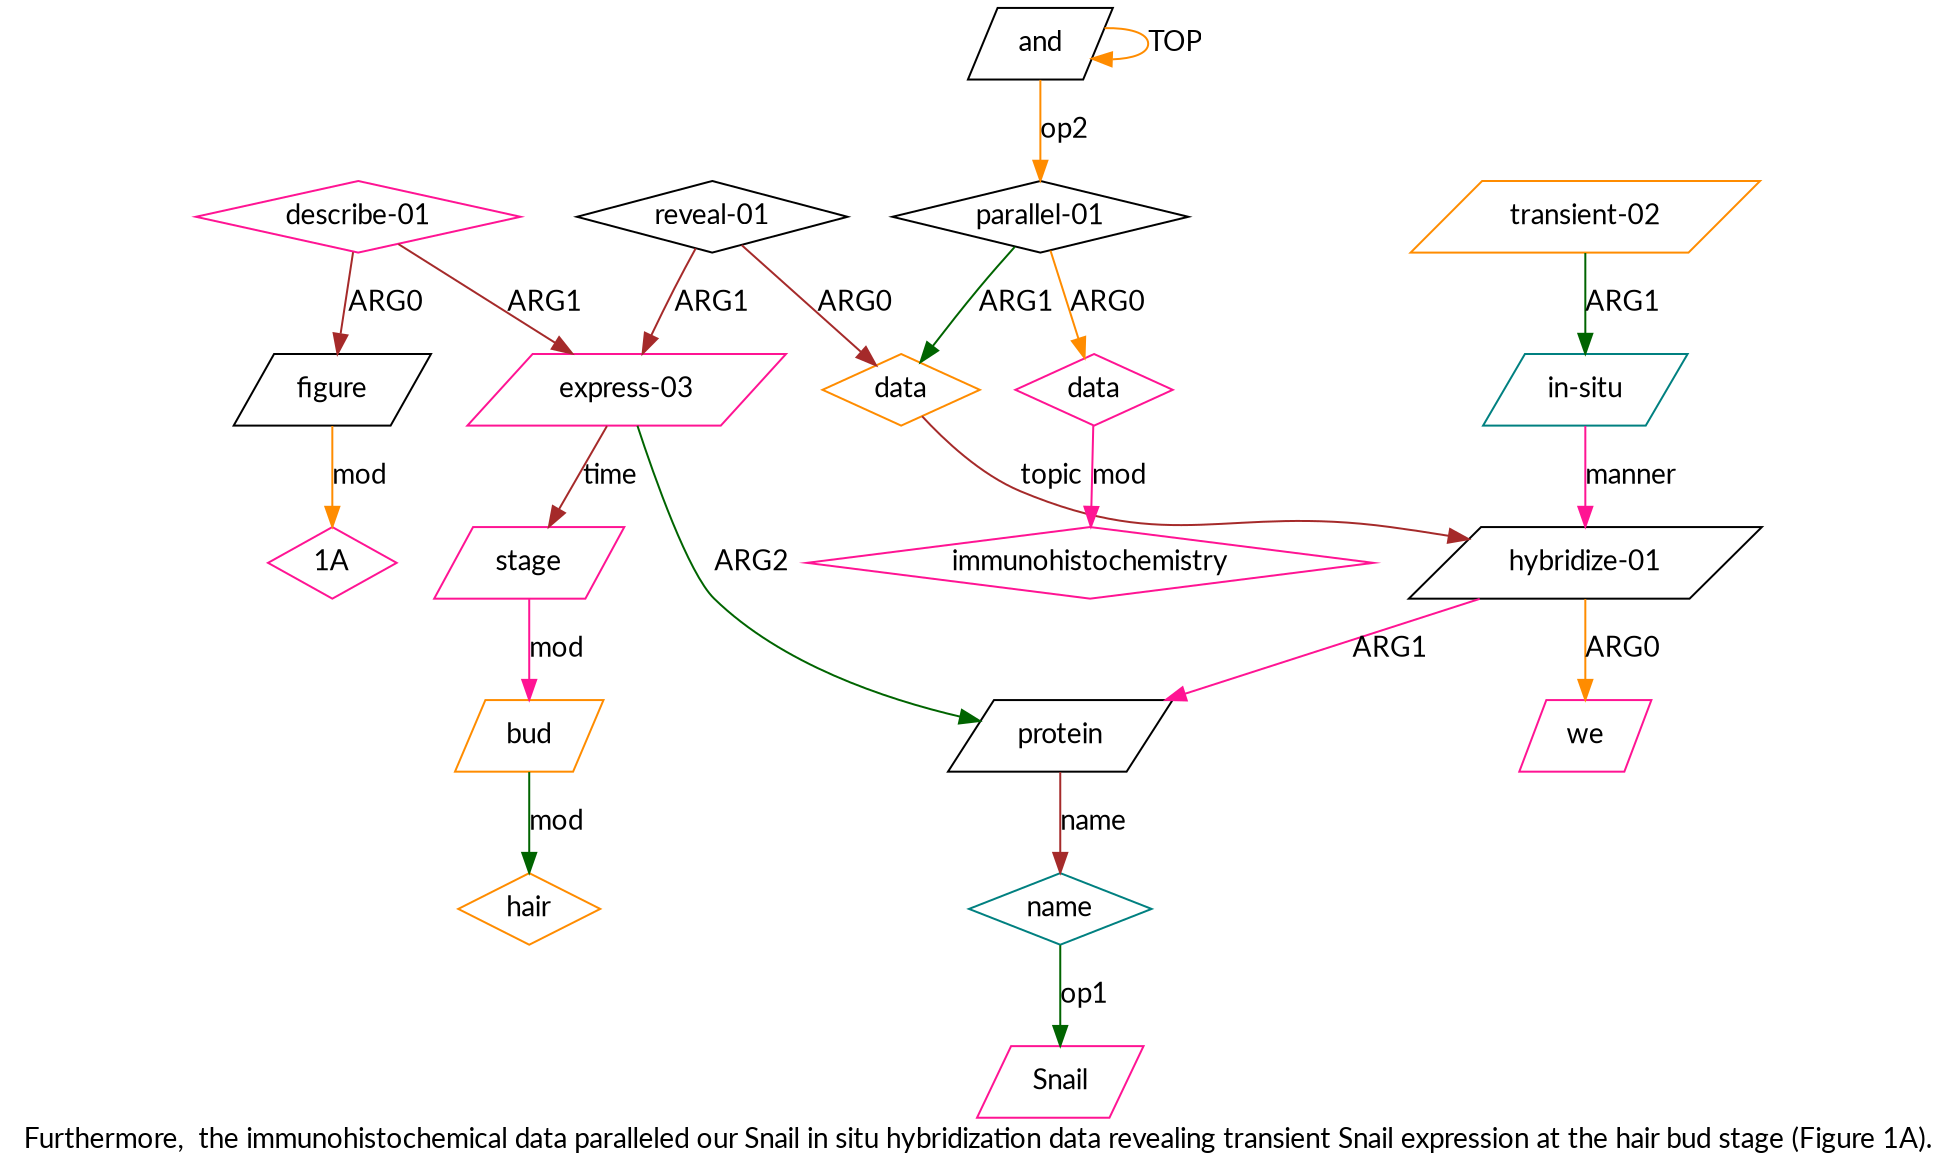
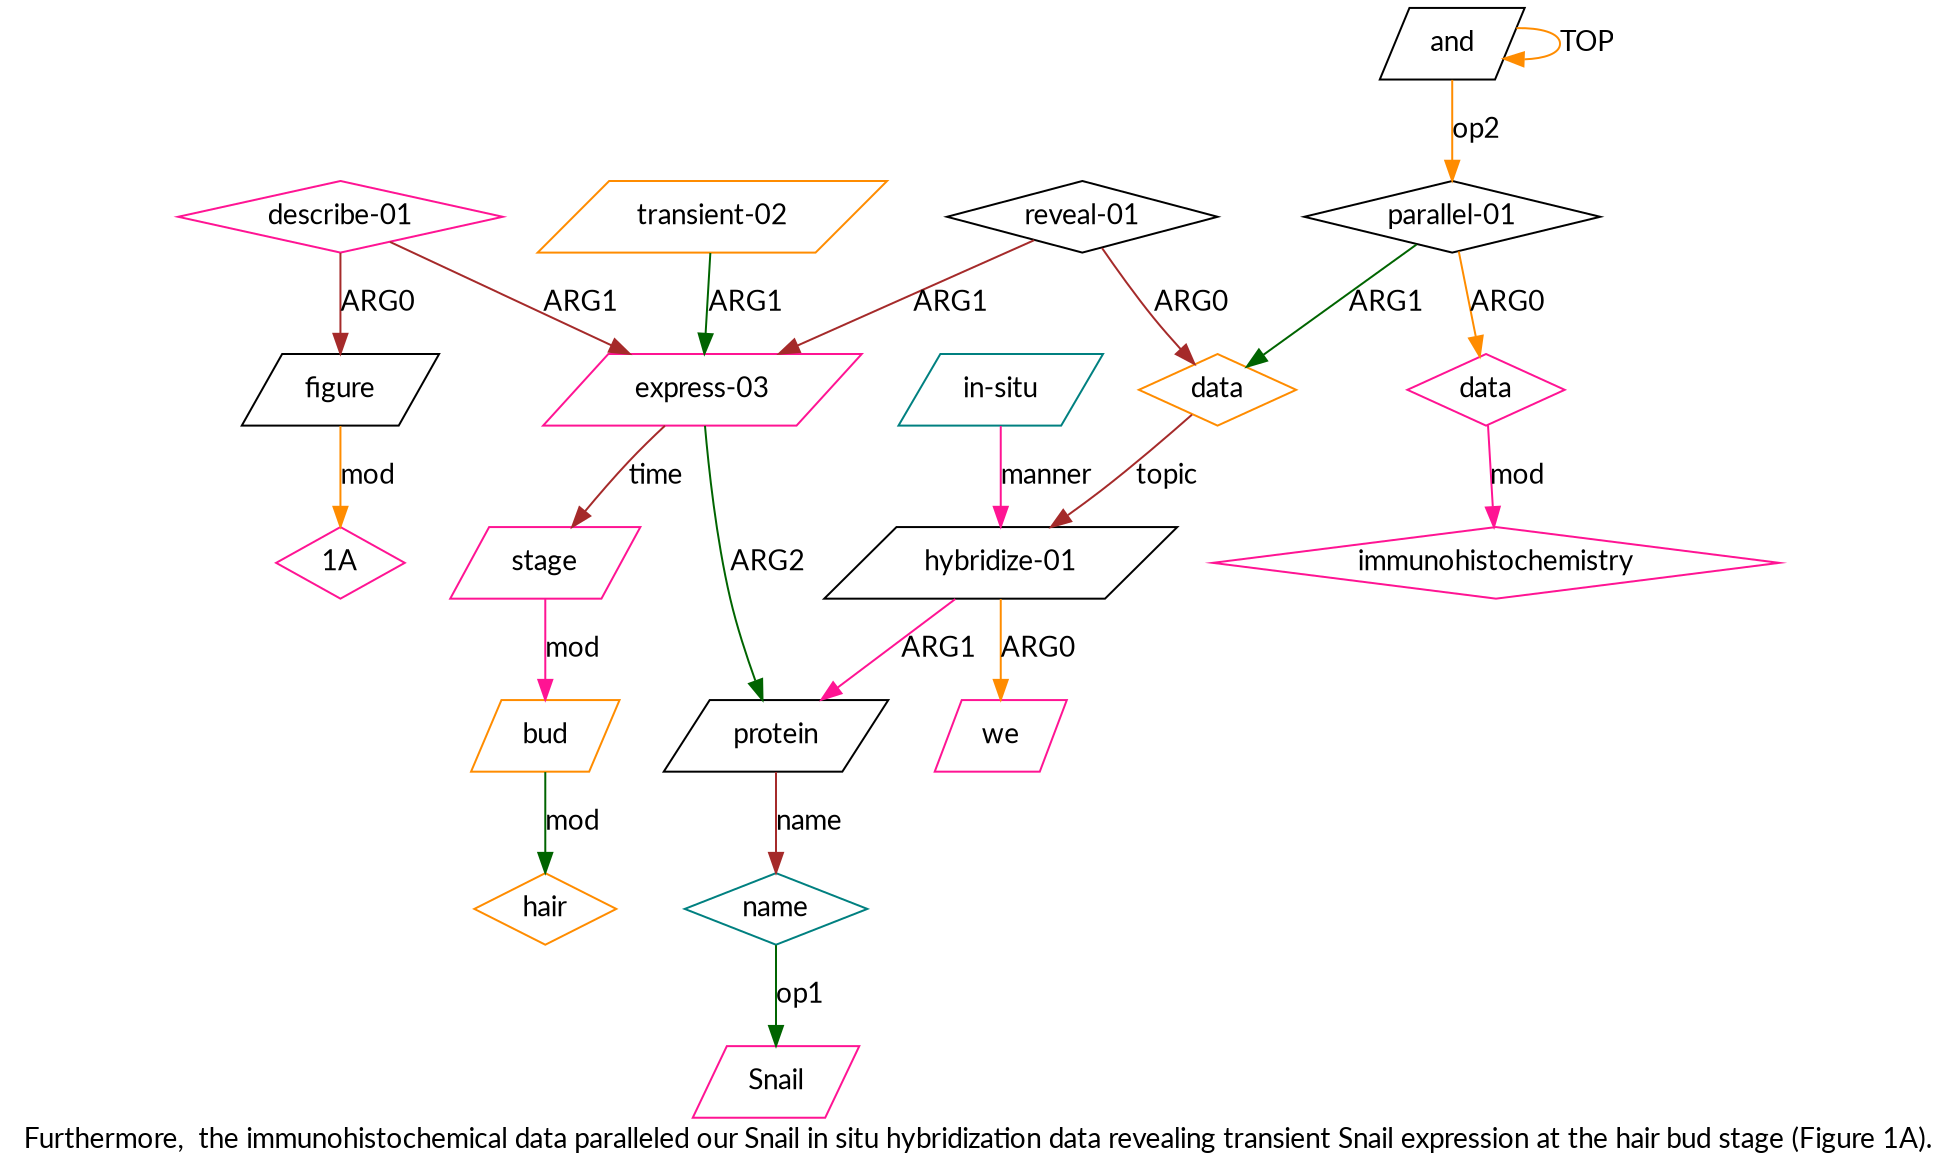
(1585, 293) -> (708, 293)
